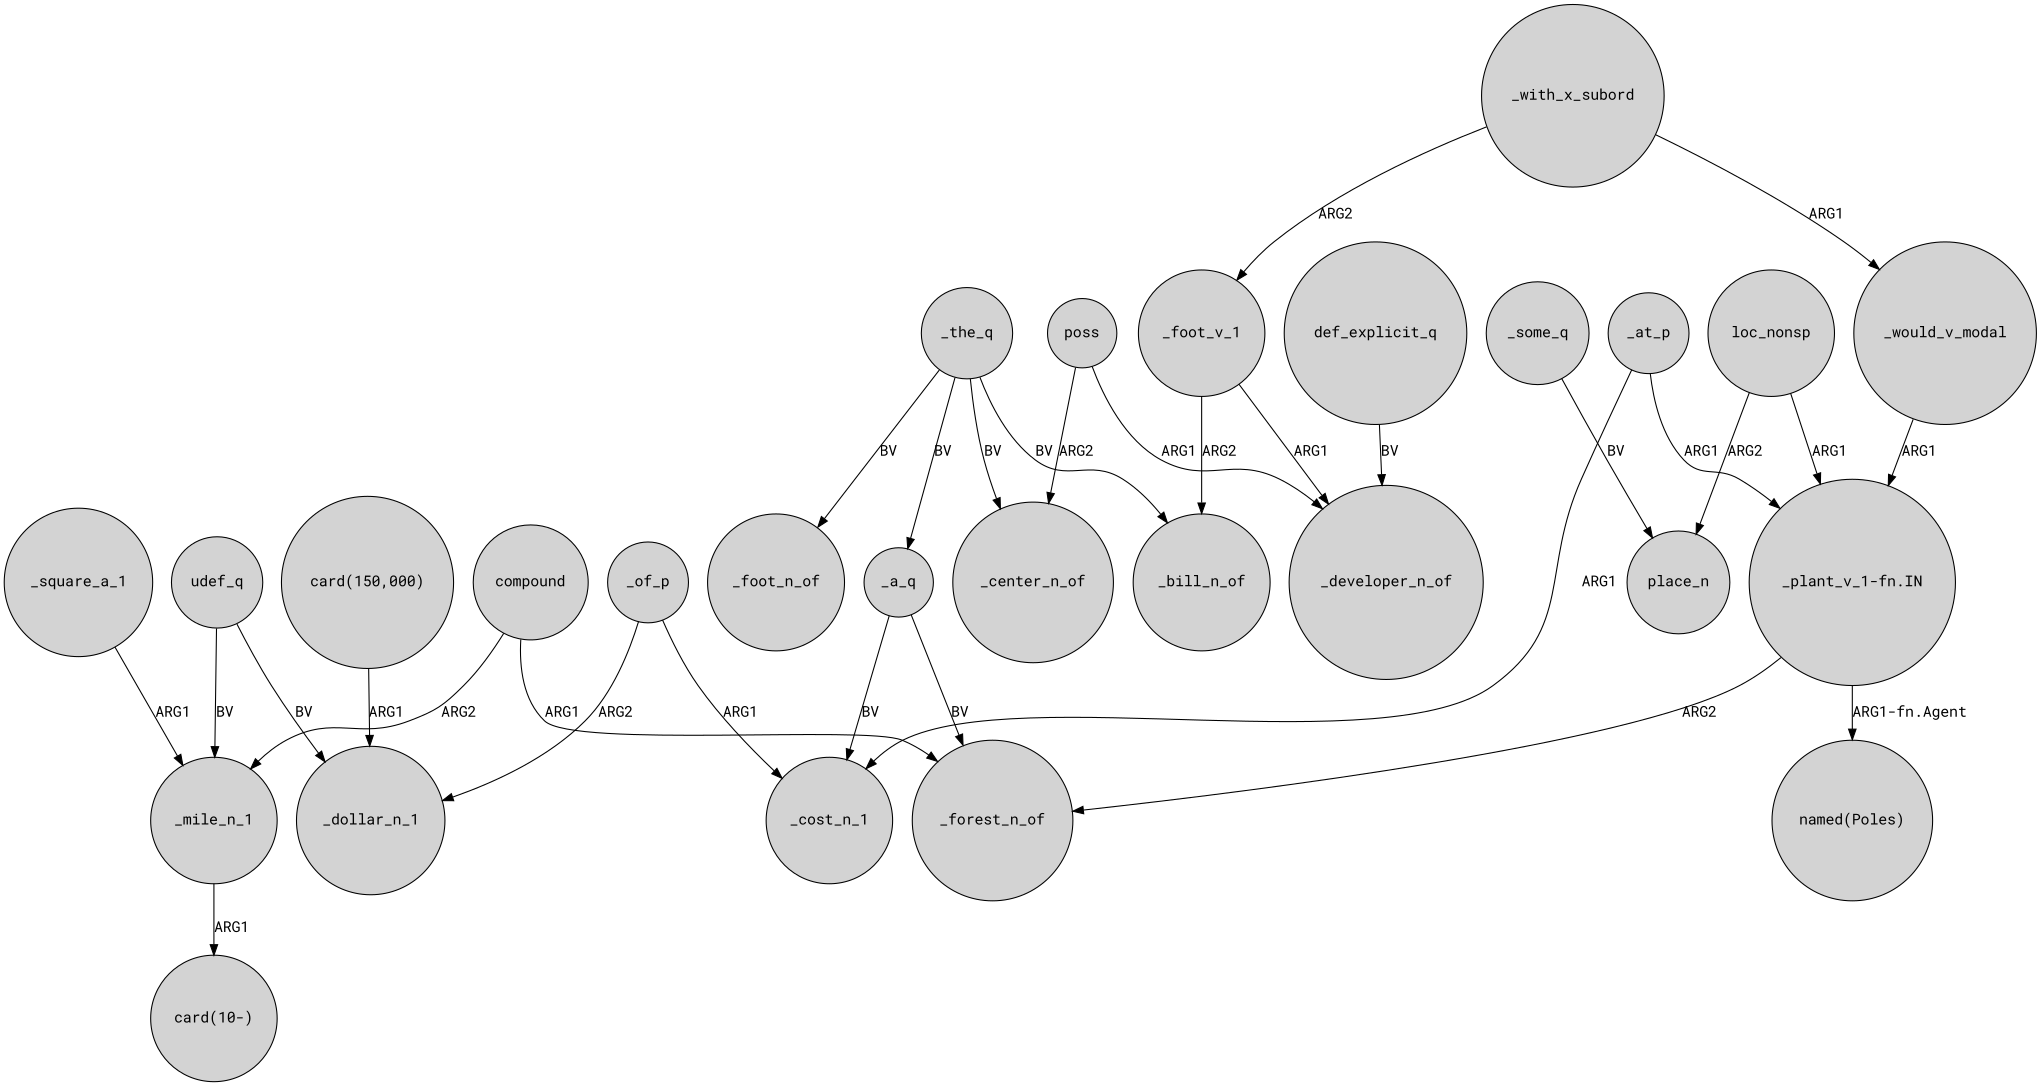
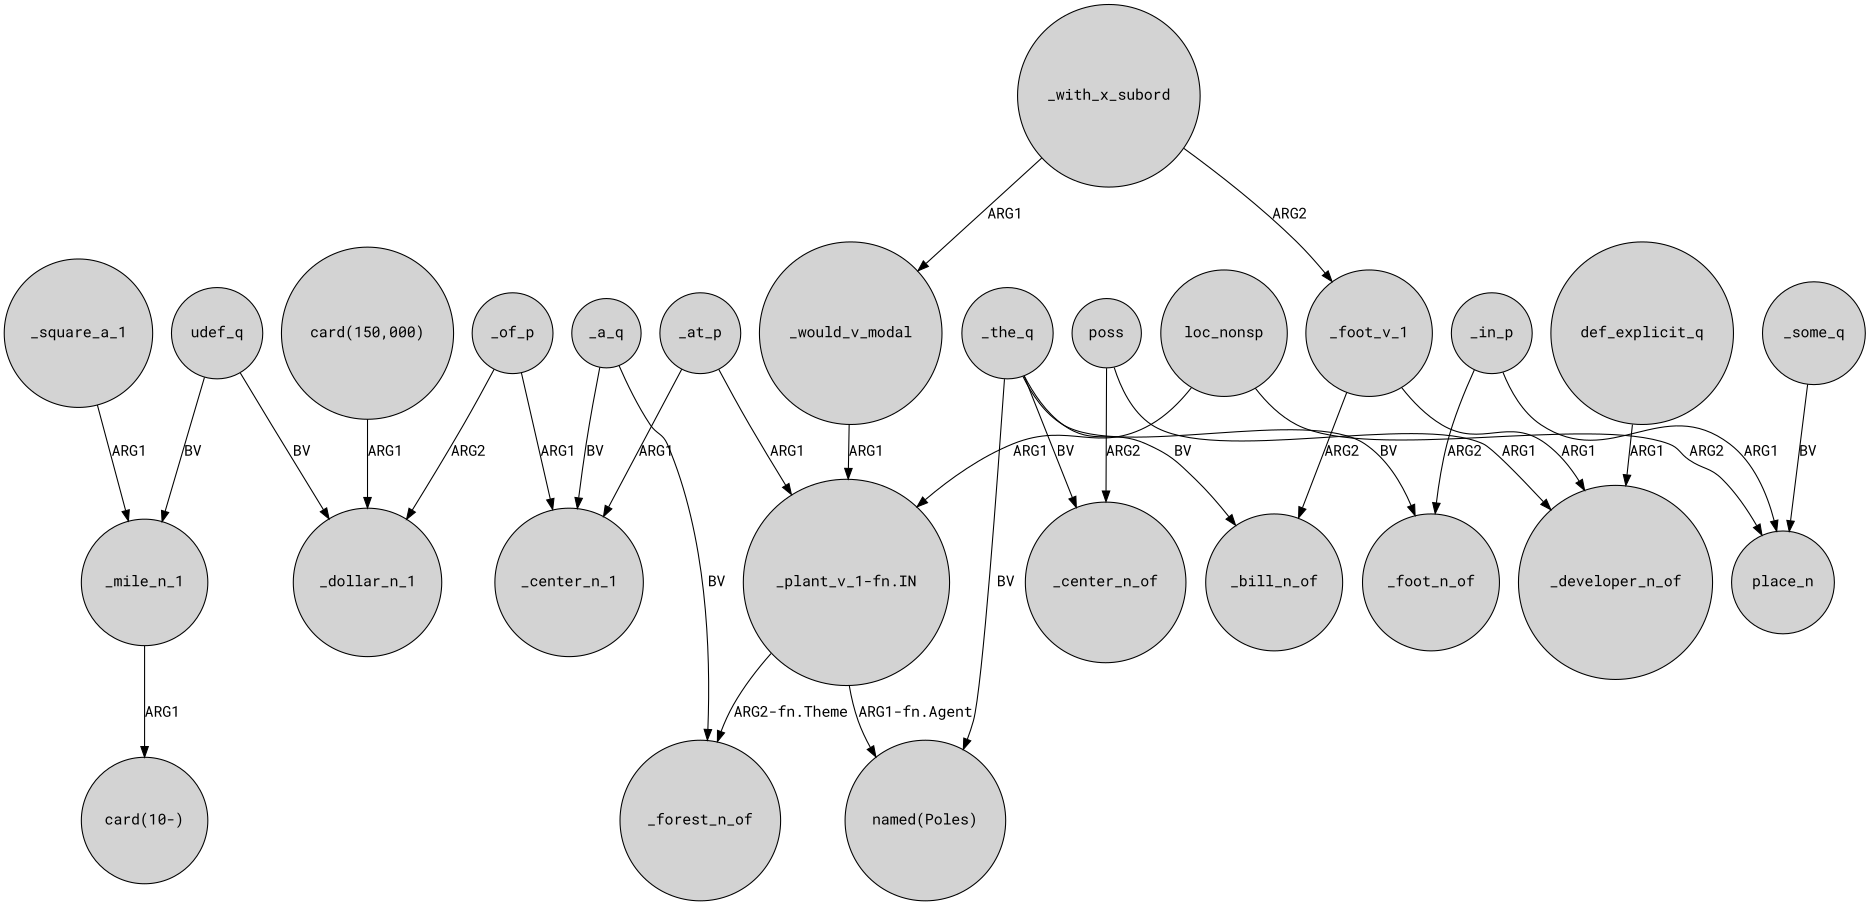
none -> (1492, 333)
(1390, 452) -> (1647, 452)
(933, 458) -> (991, 560)
(531, 582) -> none
(1700, 713) -> (791, 713)
(829, 821) -> (569, 582)
